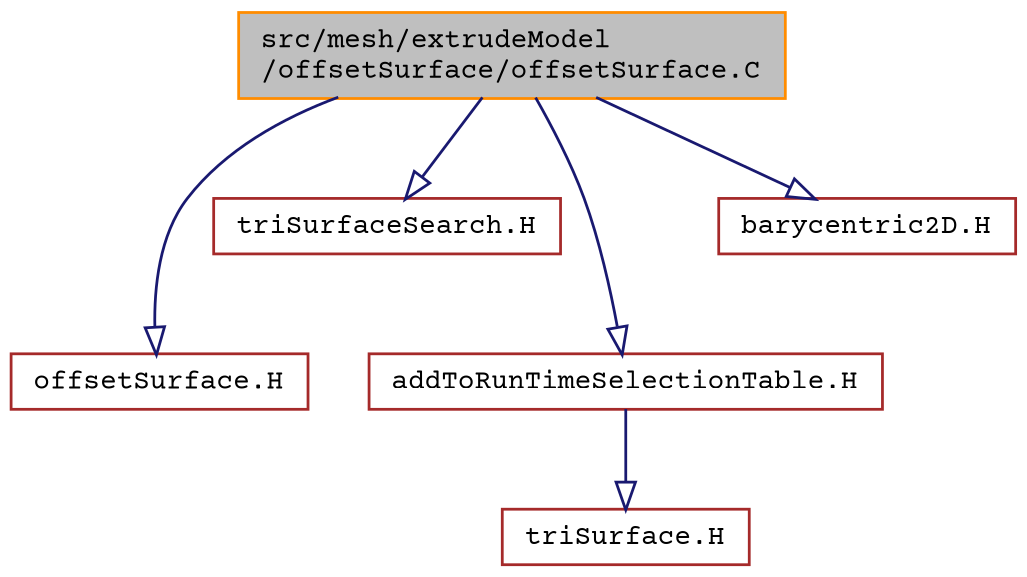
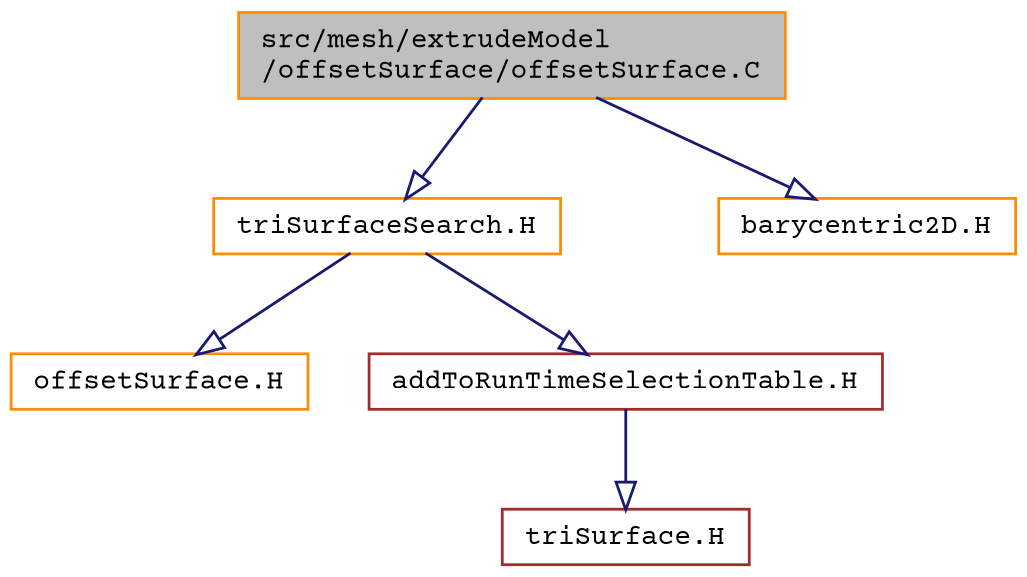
(203, 180) -> (285, 296)
(587, 208) -> (495, 296)
(387, 226) -> (387, 226)
(867, 226) -> (867, 226)
(160, 382) -> (160, 382)
